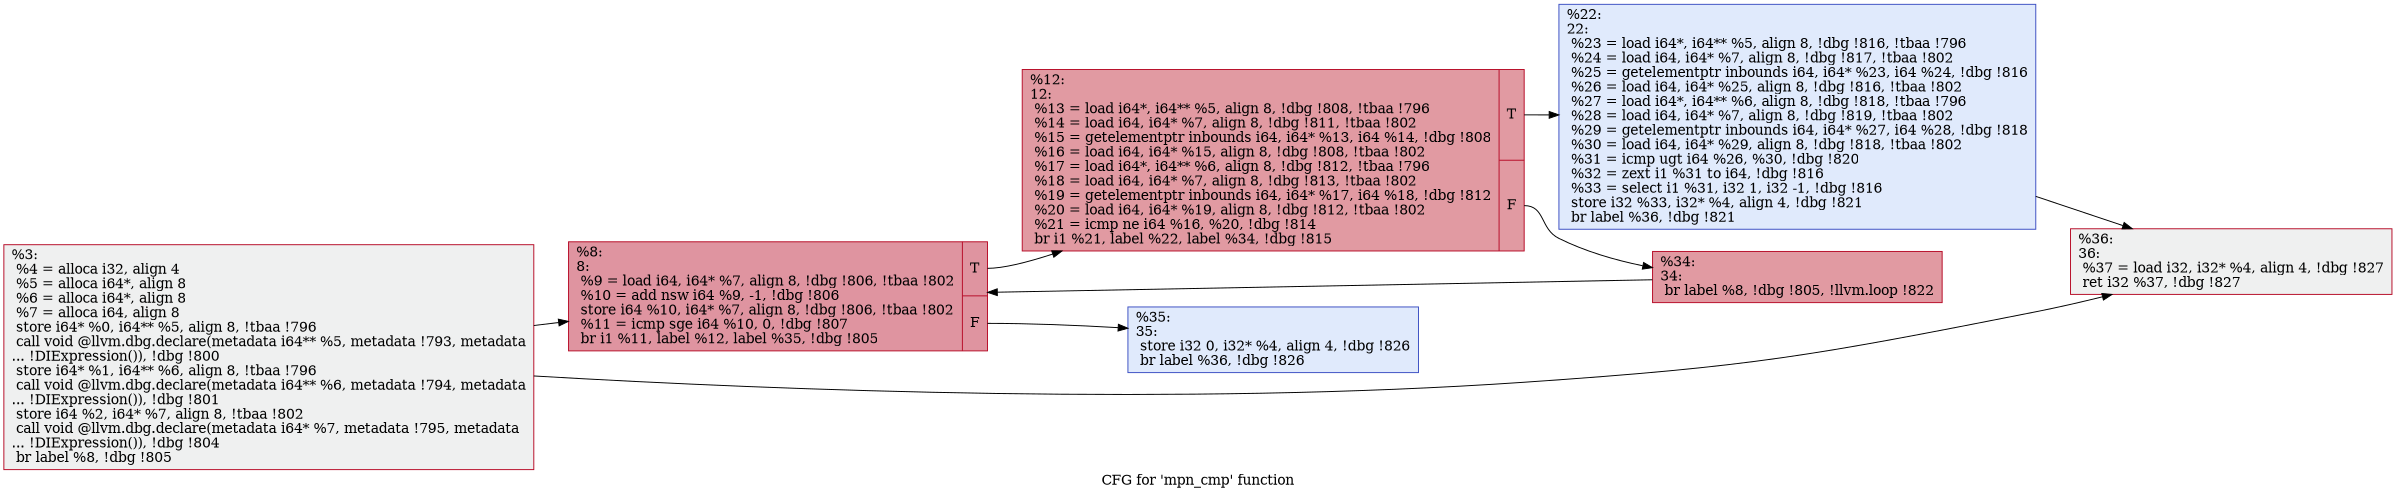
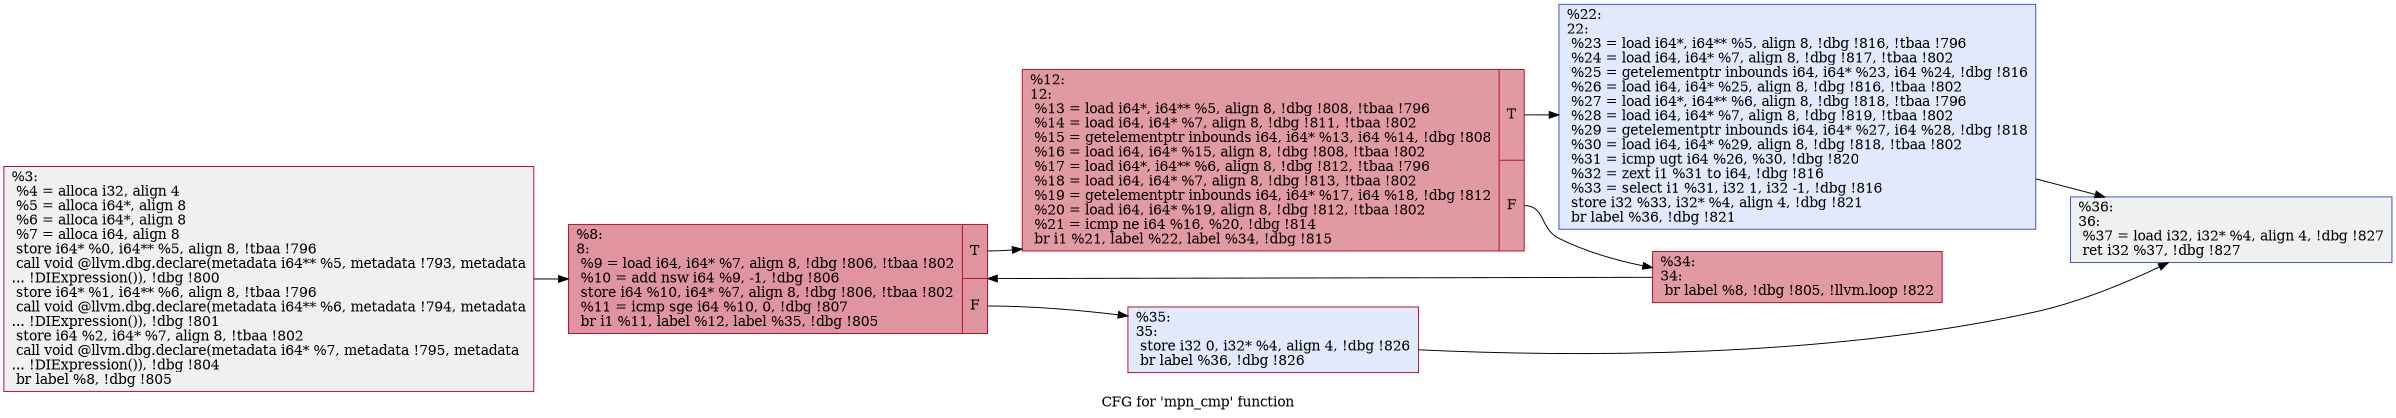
(2231, 262) -> (2231, 230)
(1273, 340) -> (1273, 340)
(1322, 391) -> (1794, 346)
